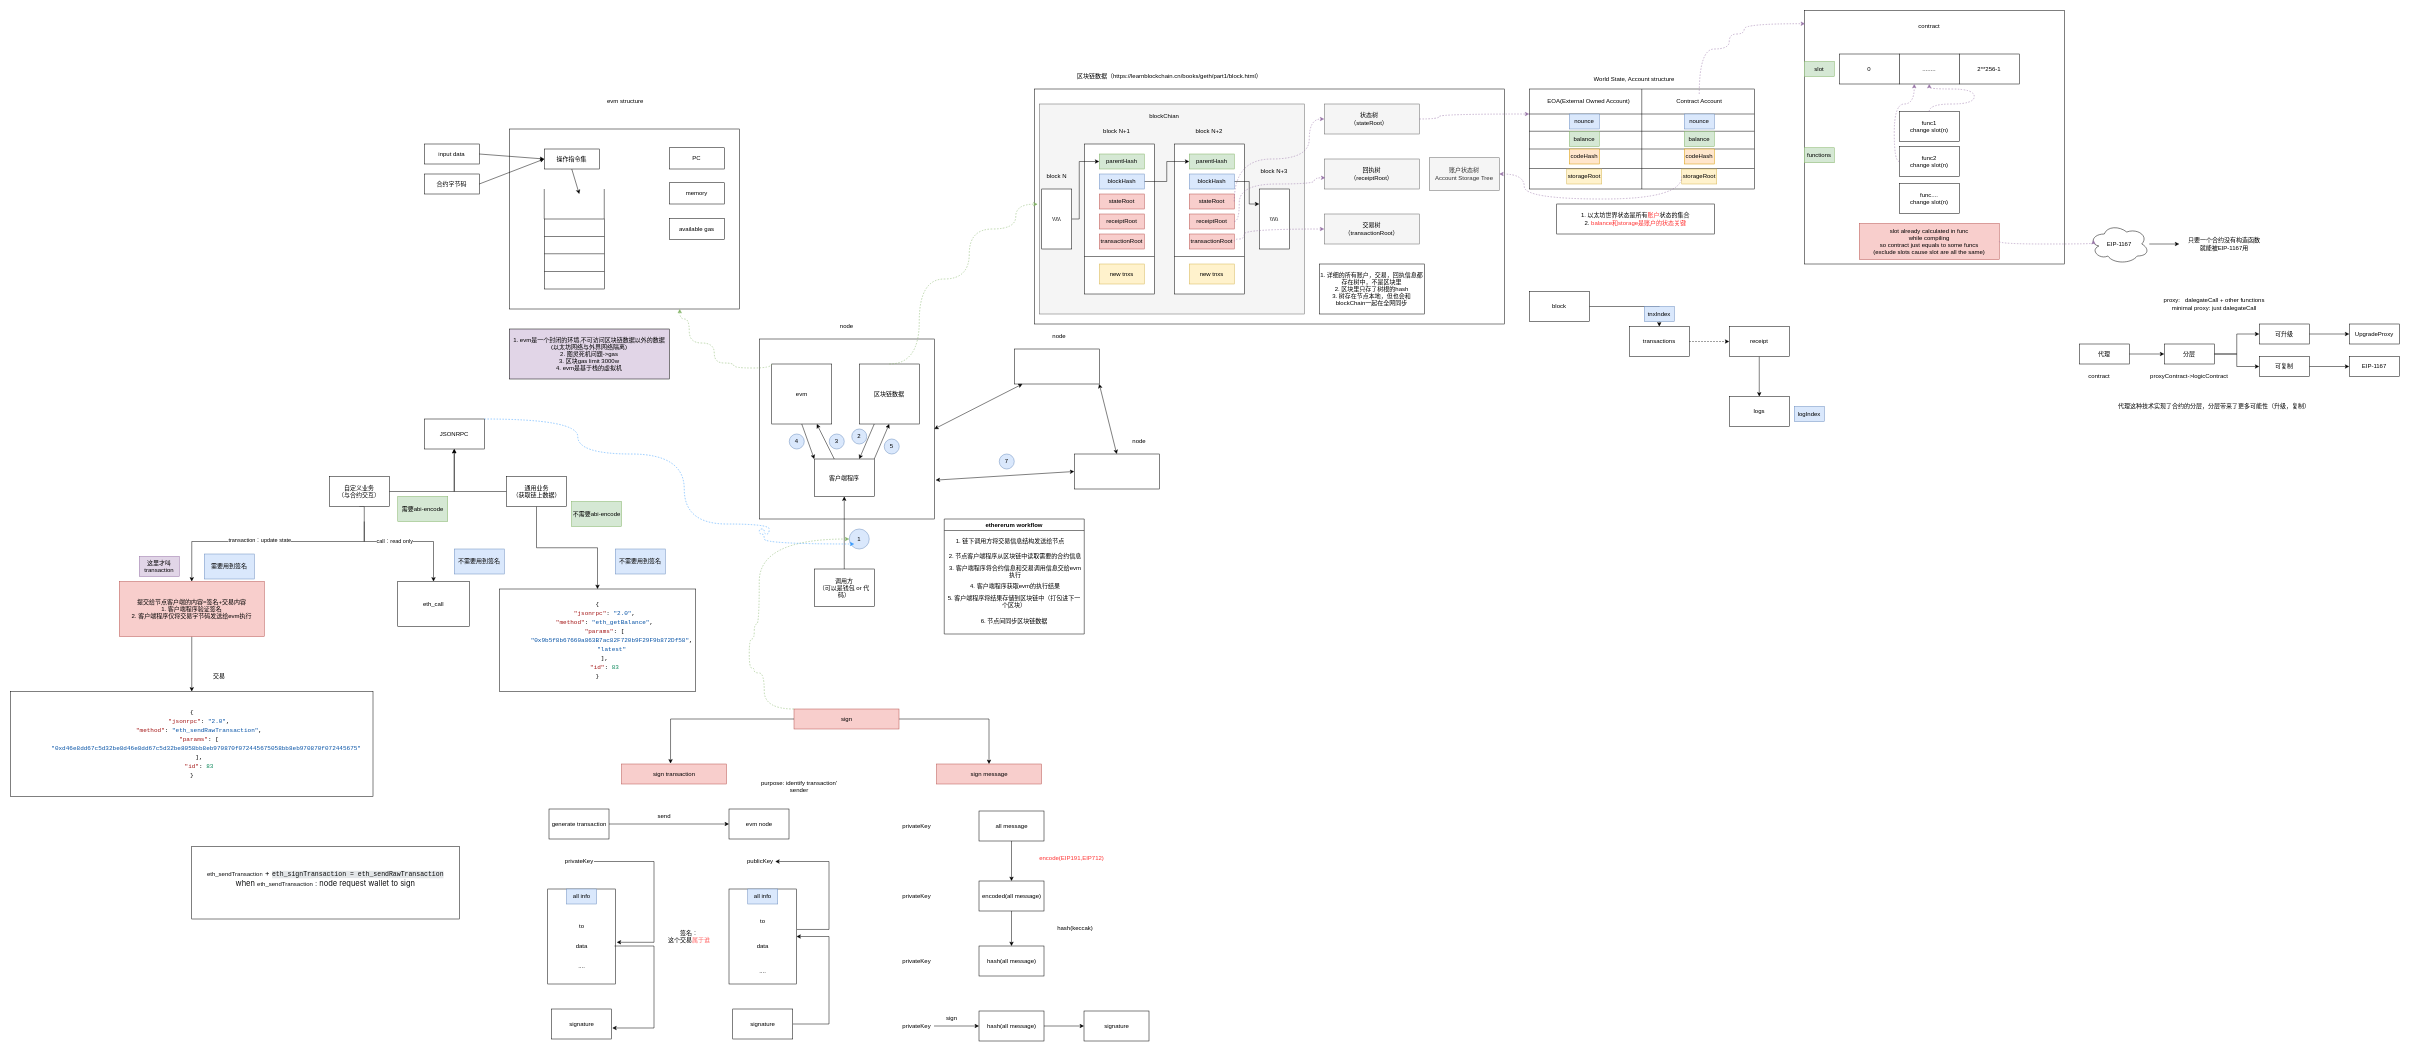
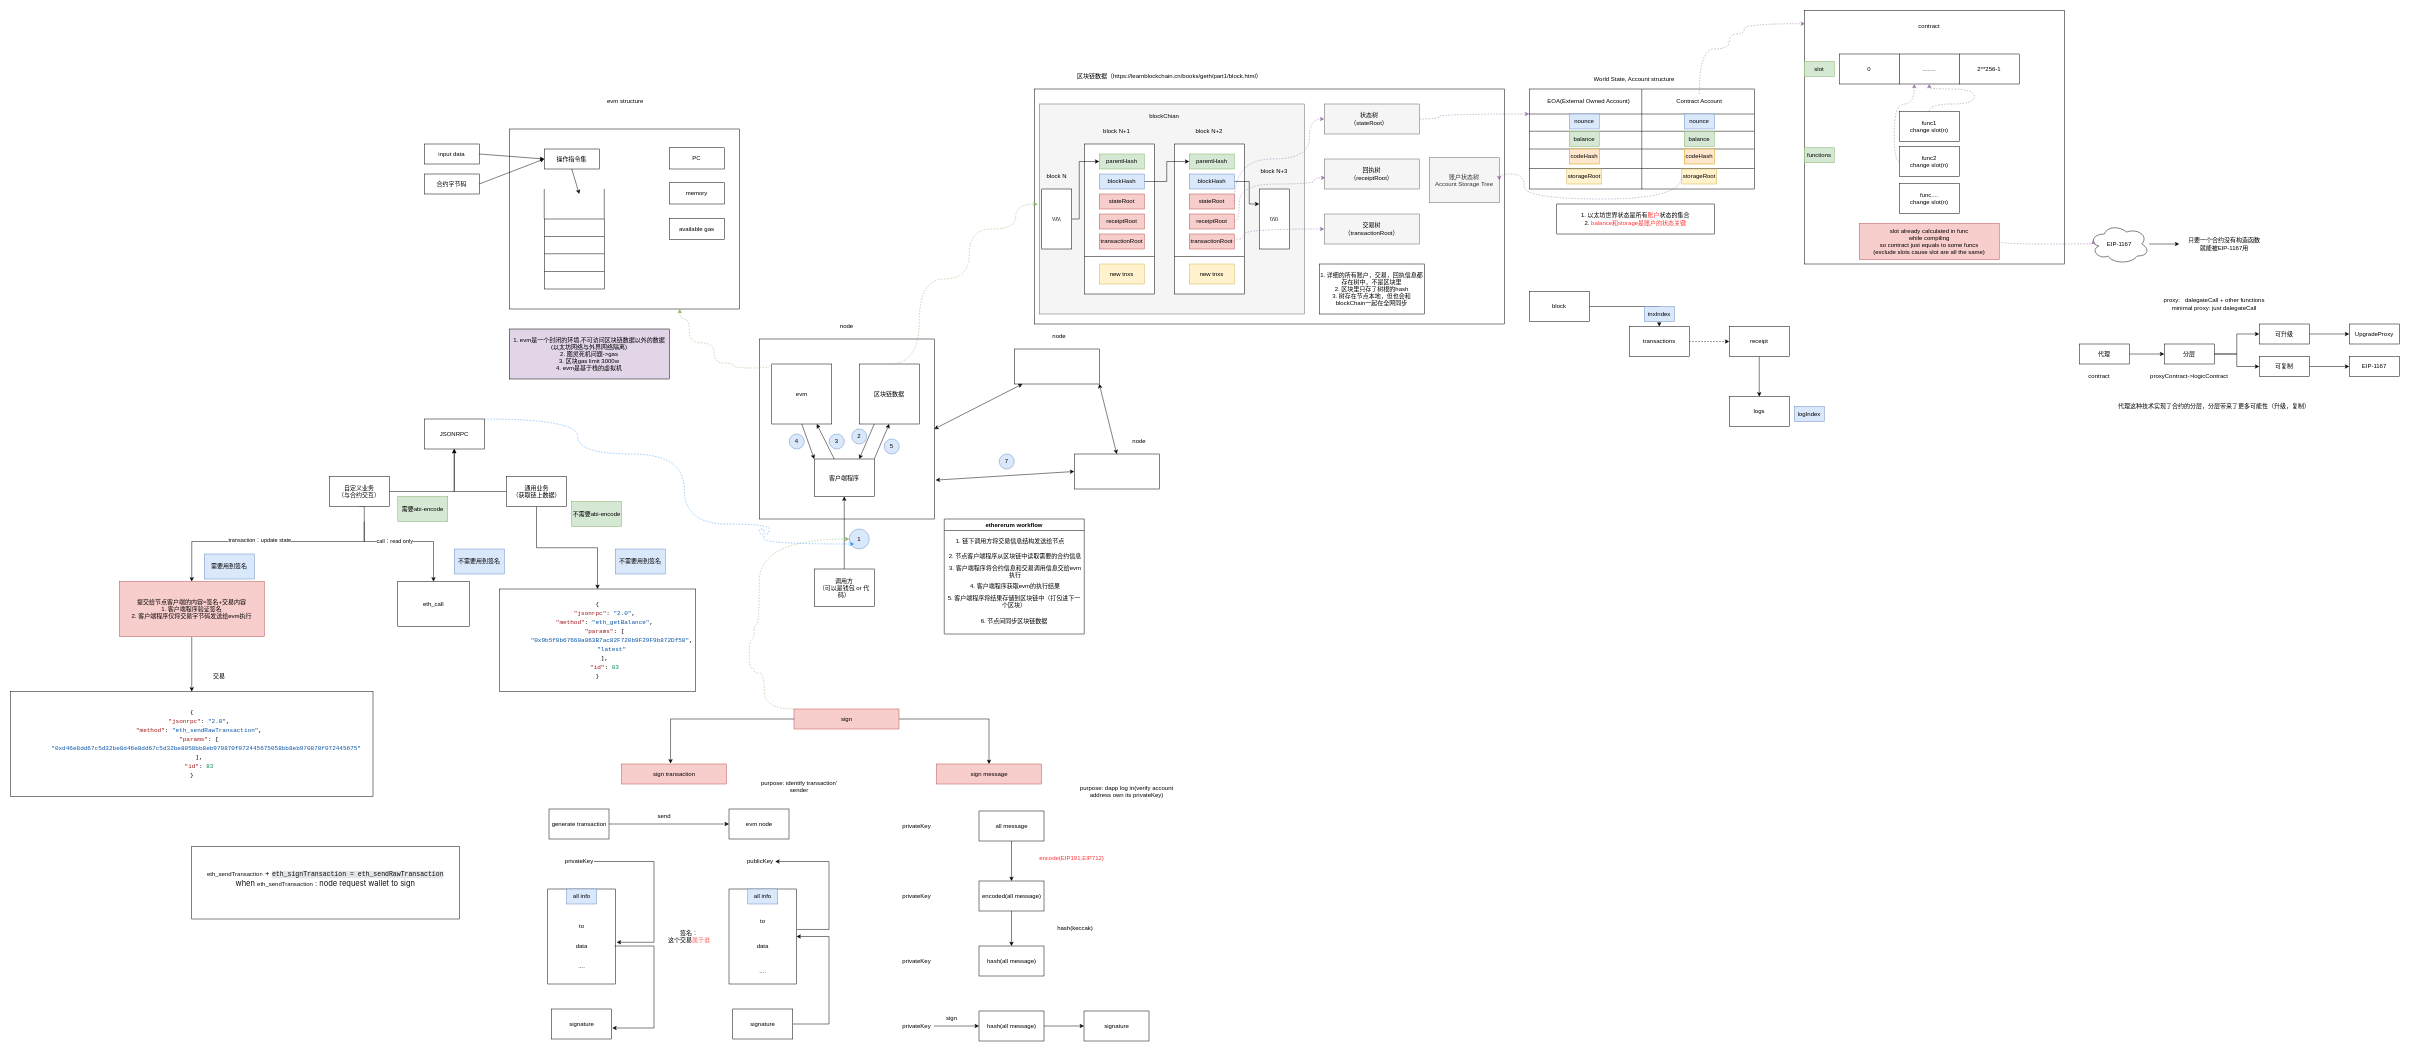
(1464, 174) -> (1464, 180)
(159, 566) -> none
none -> (1127, 791)
